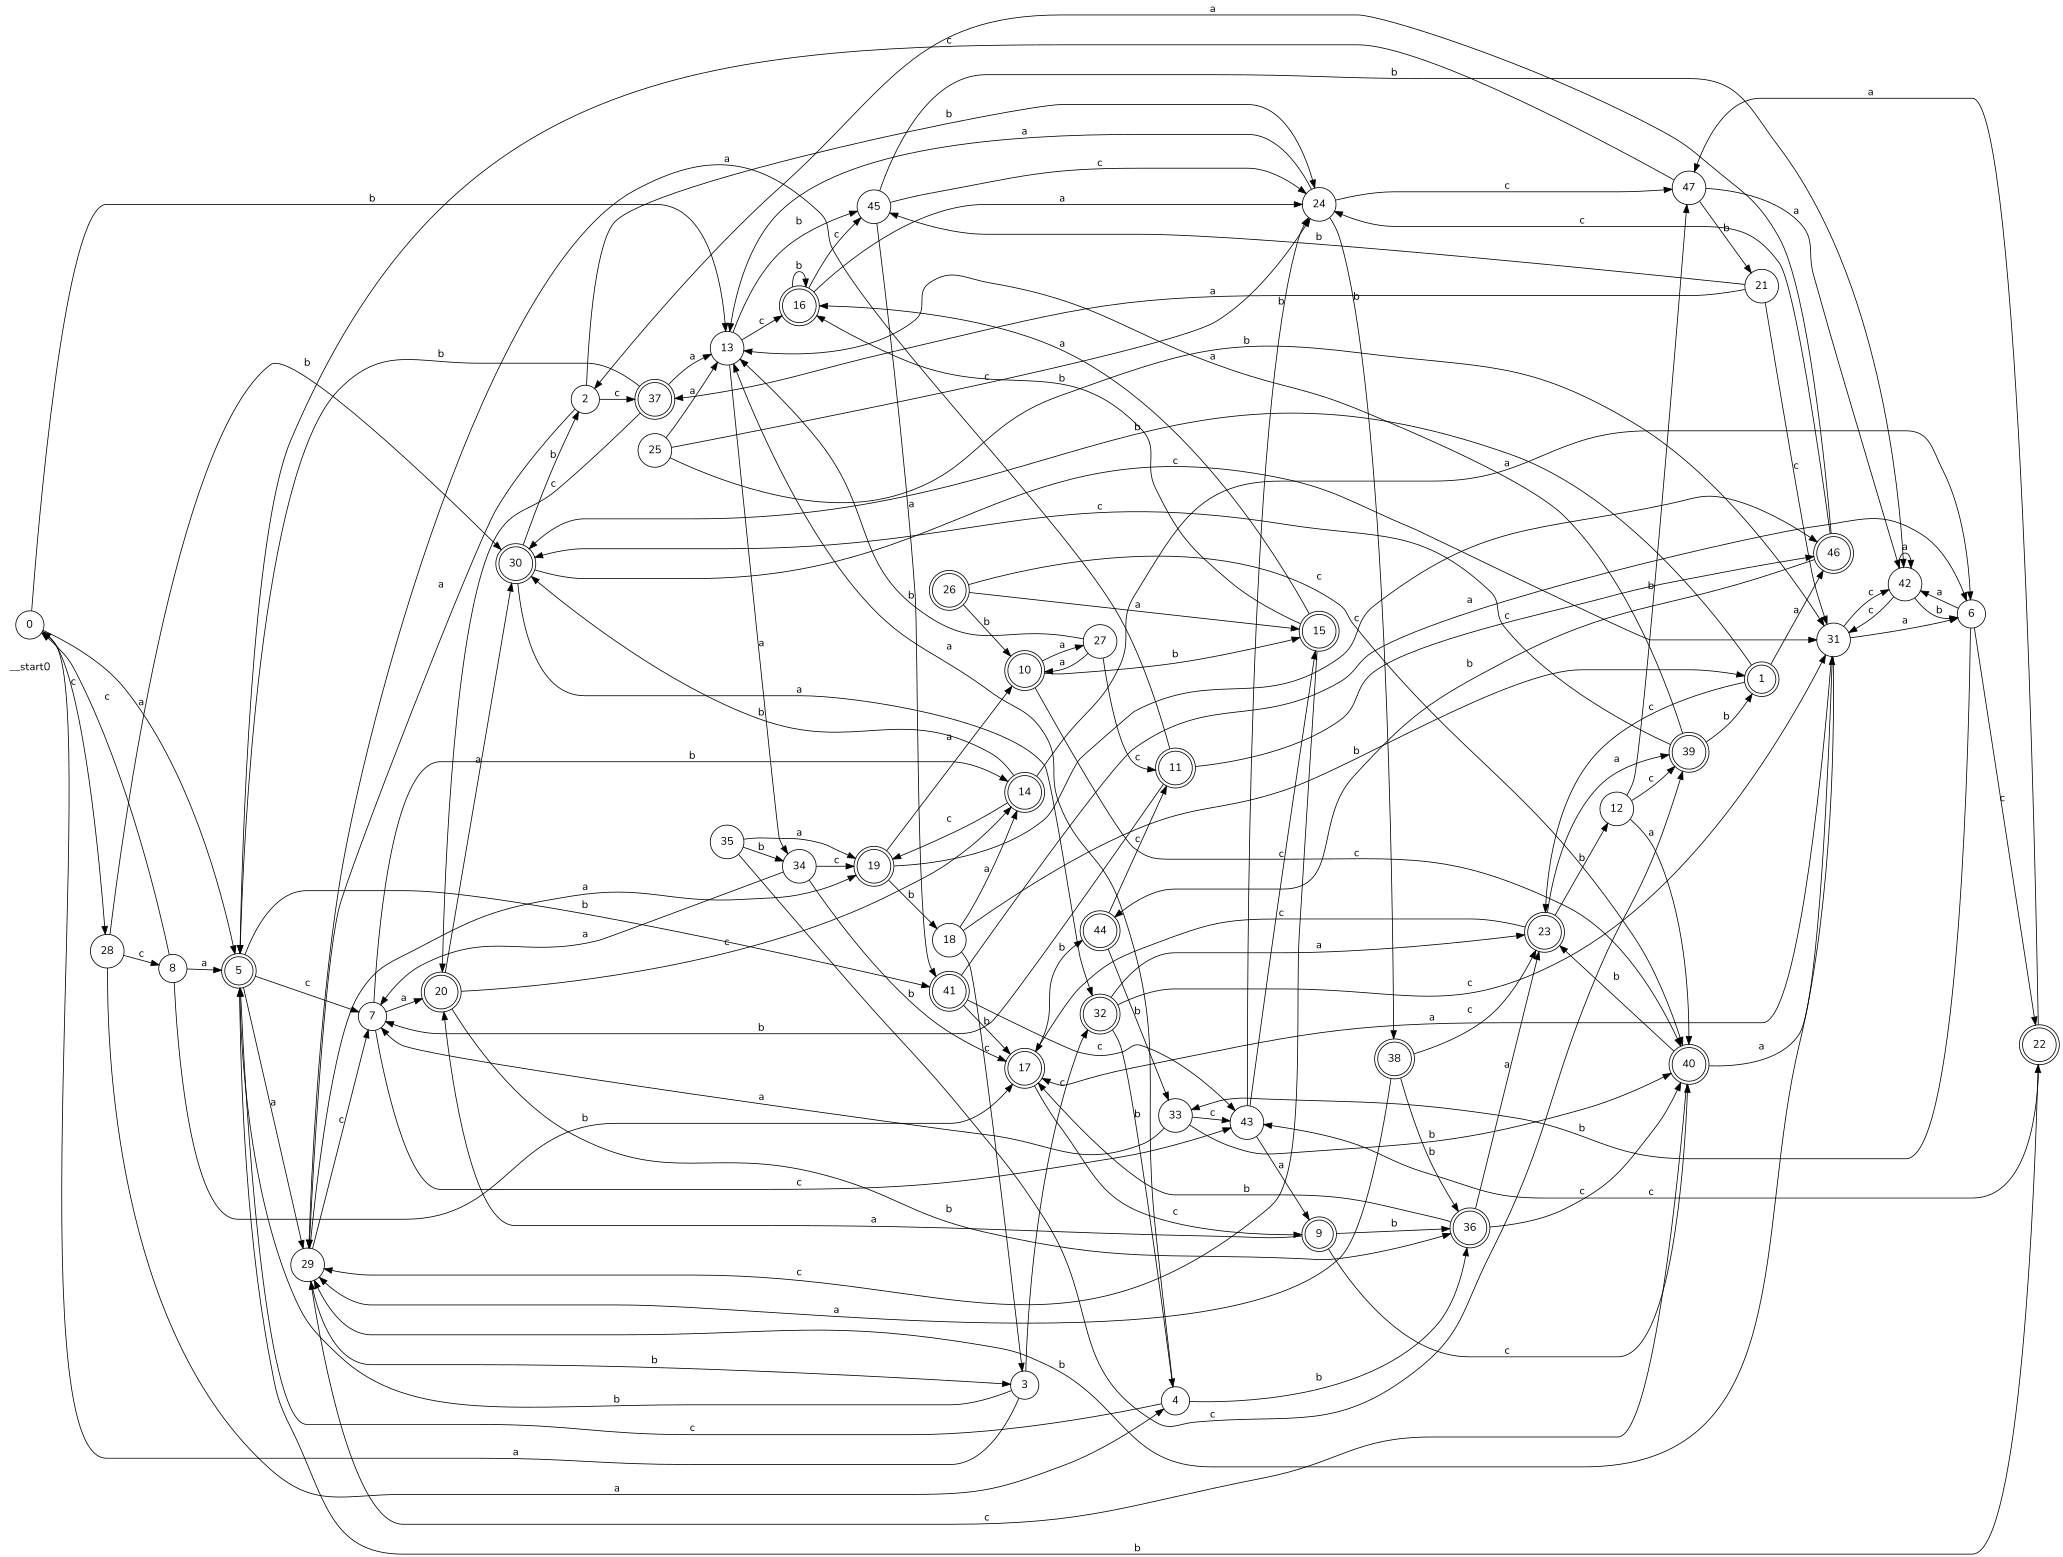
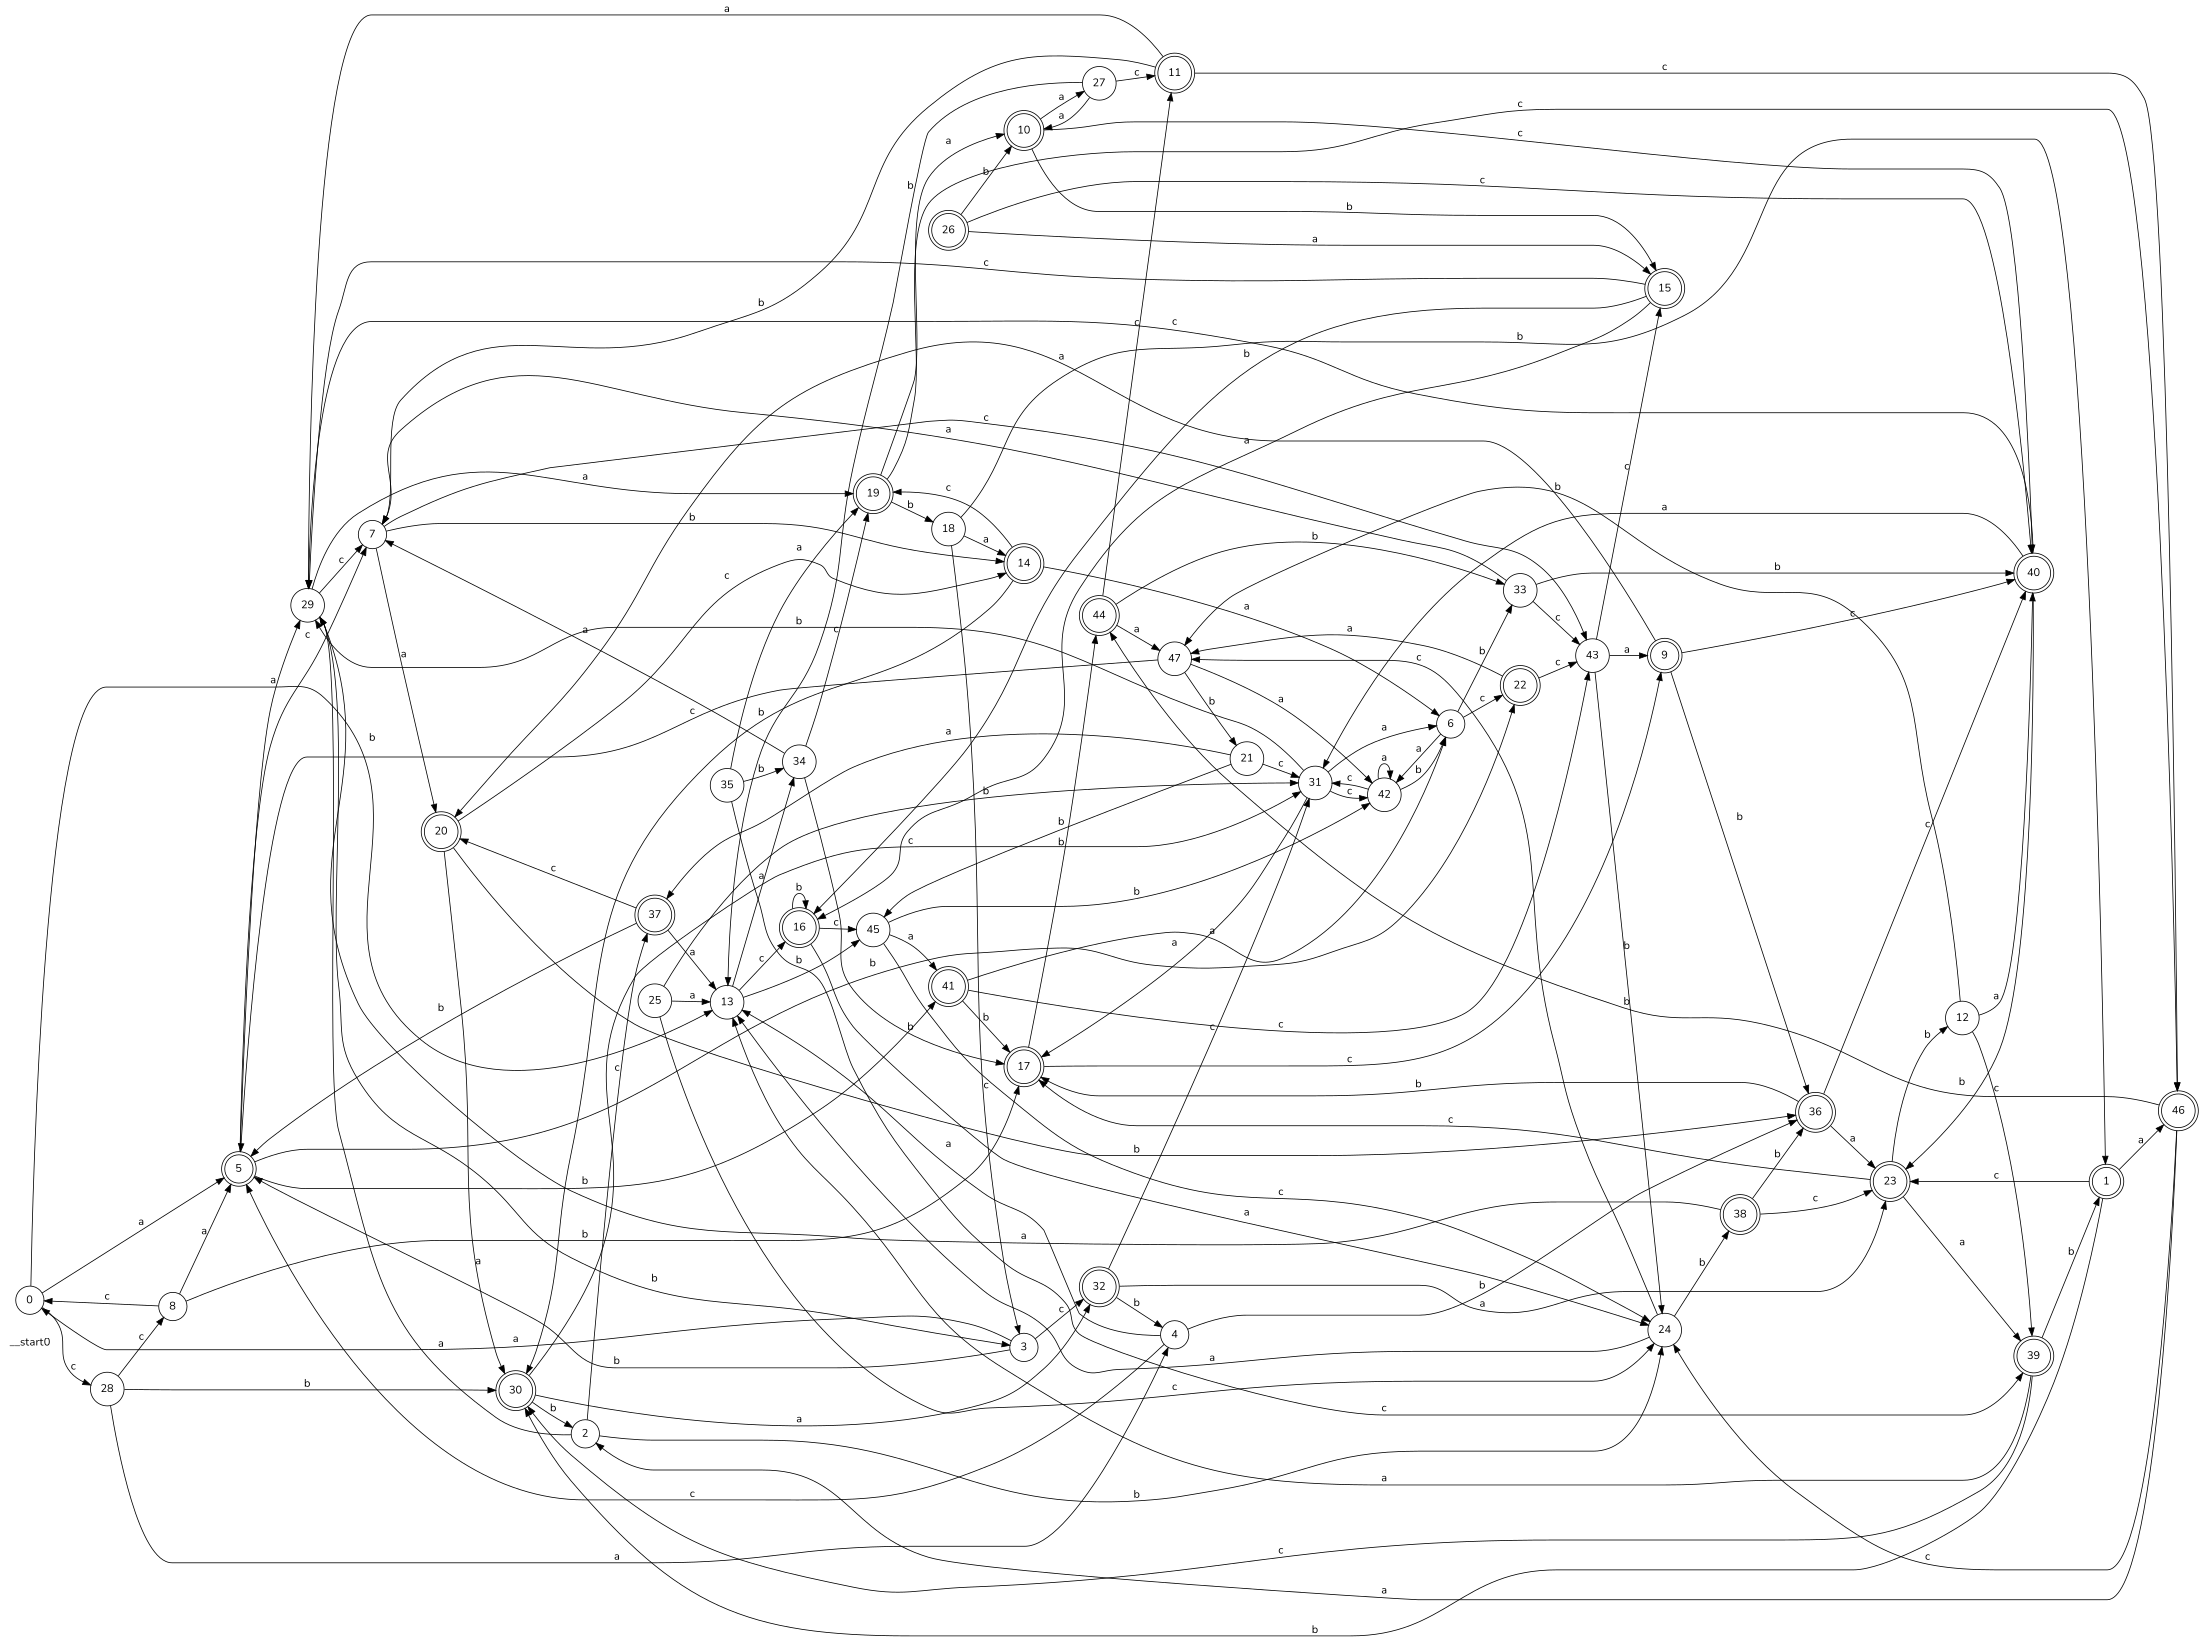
none -> (1135, 636)
